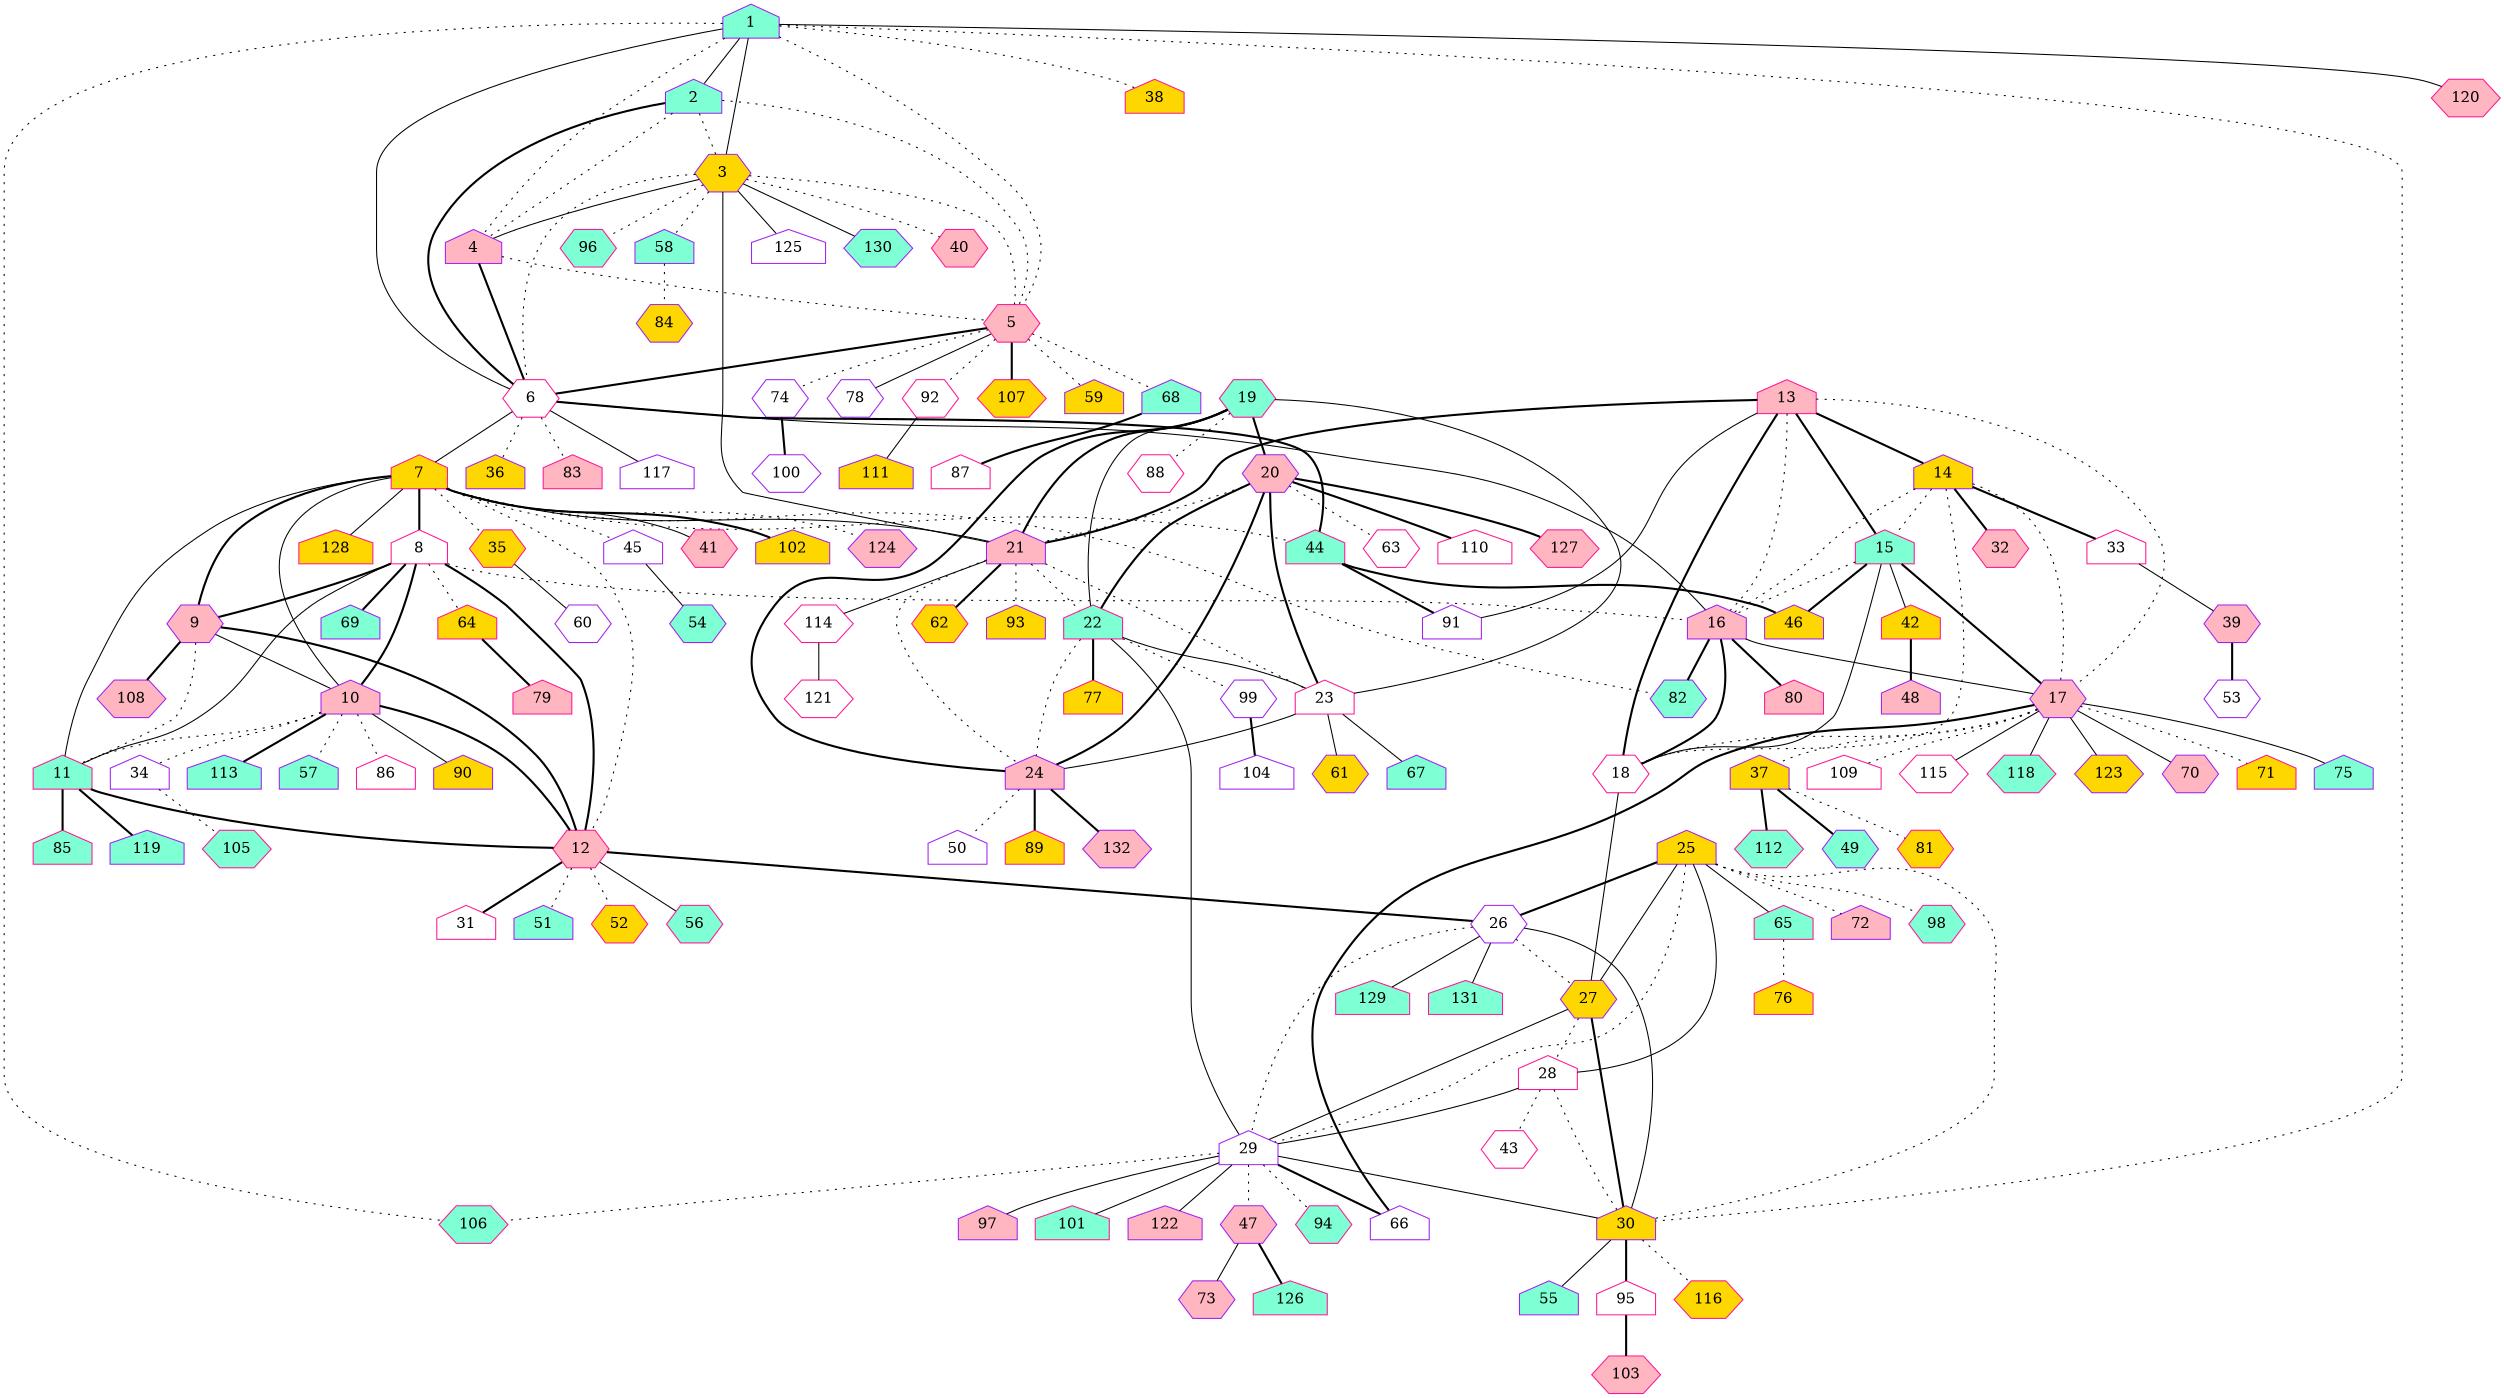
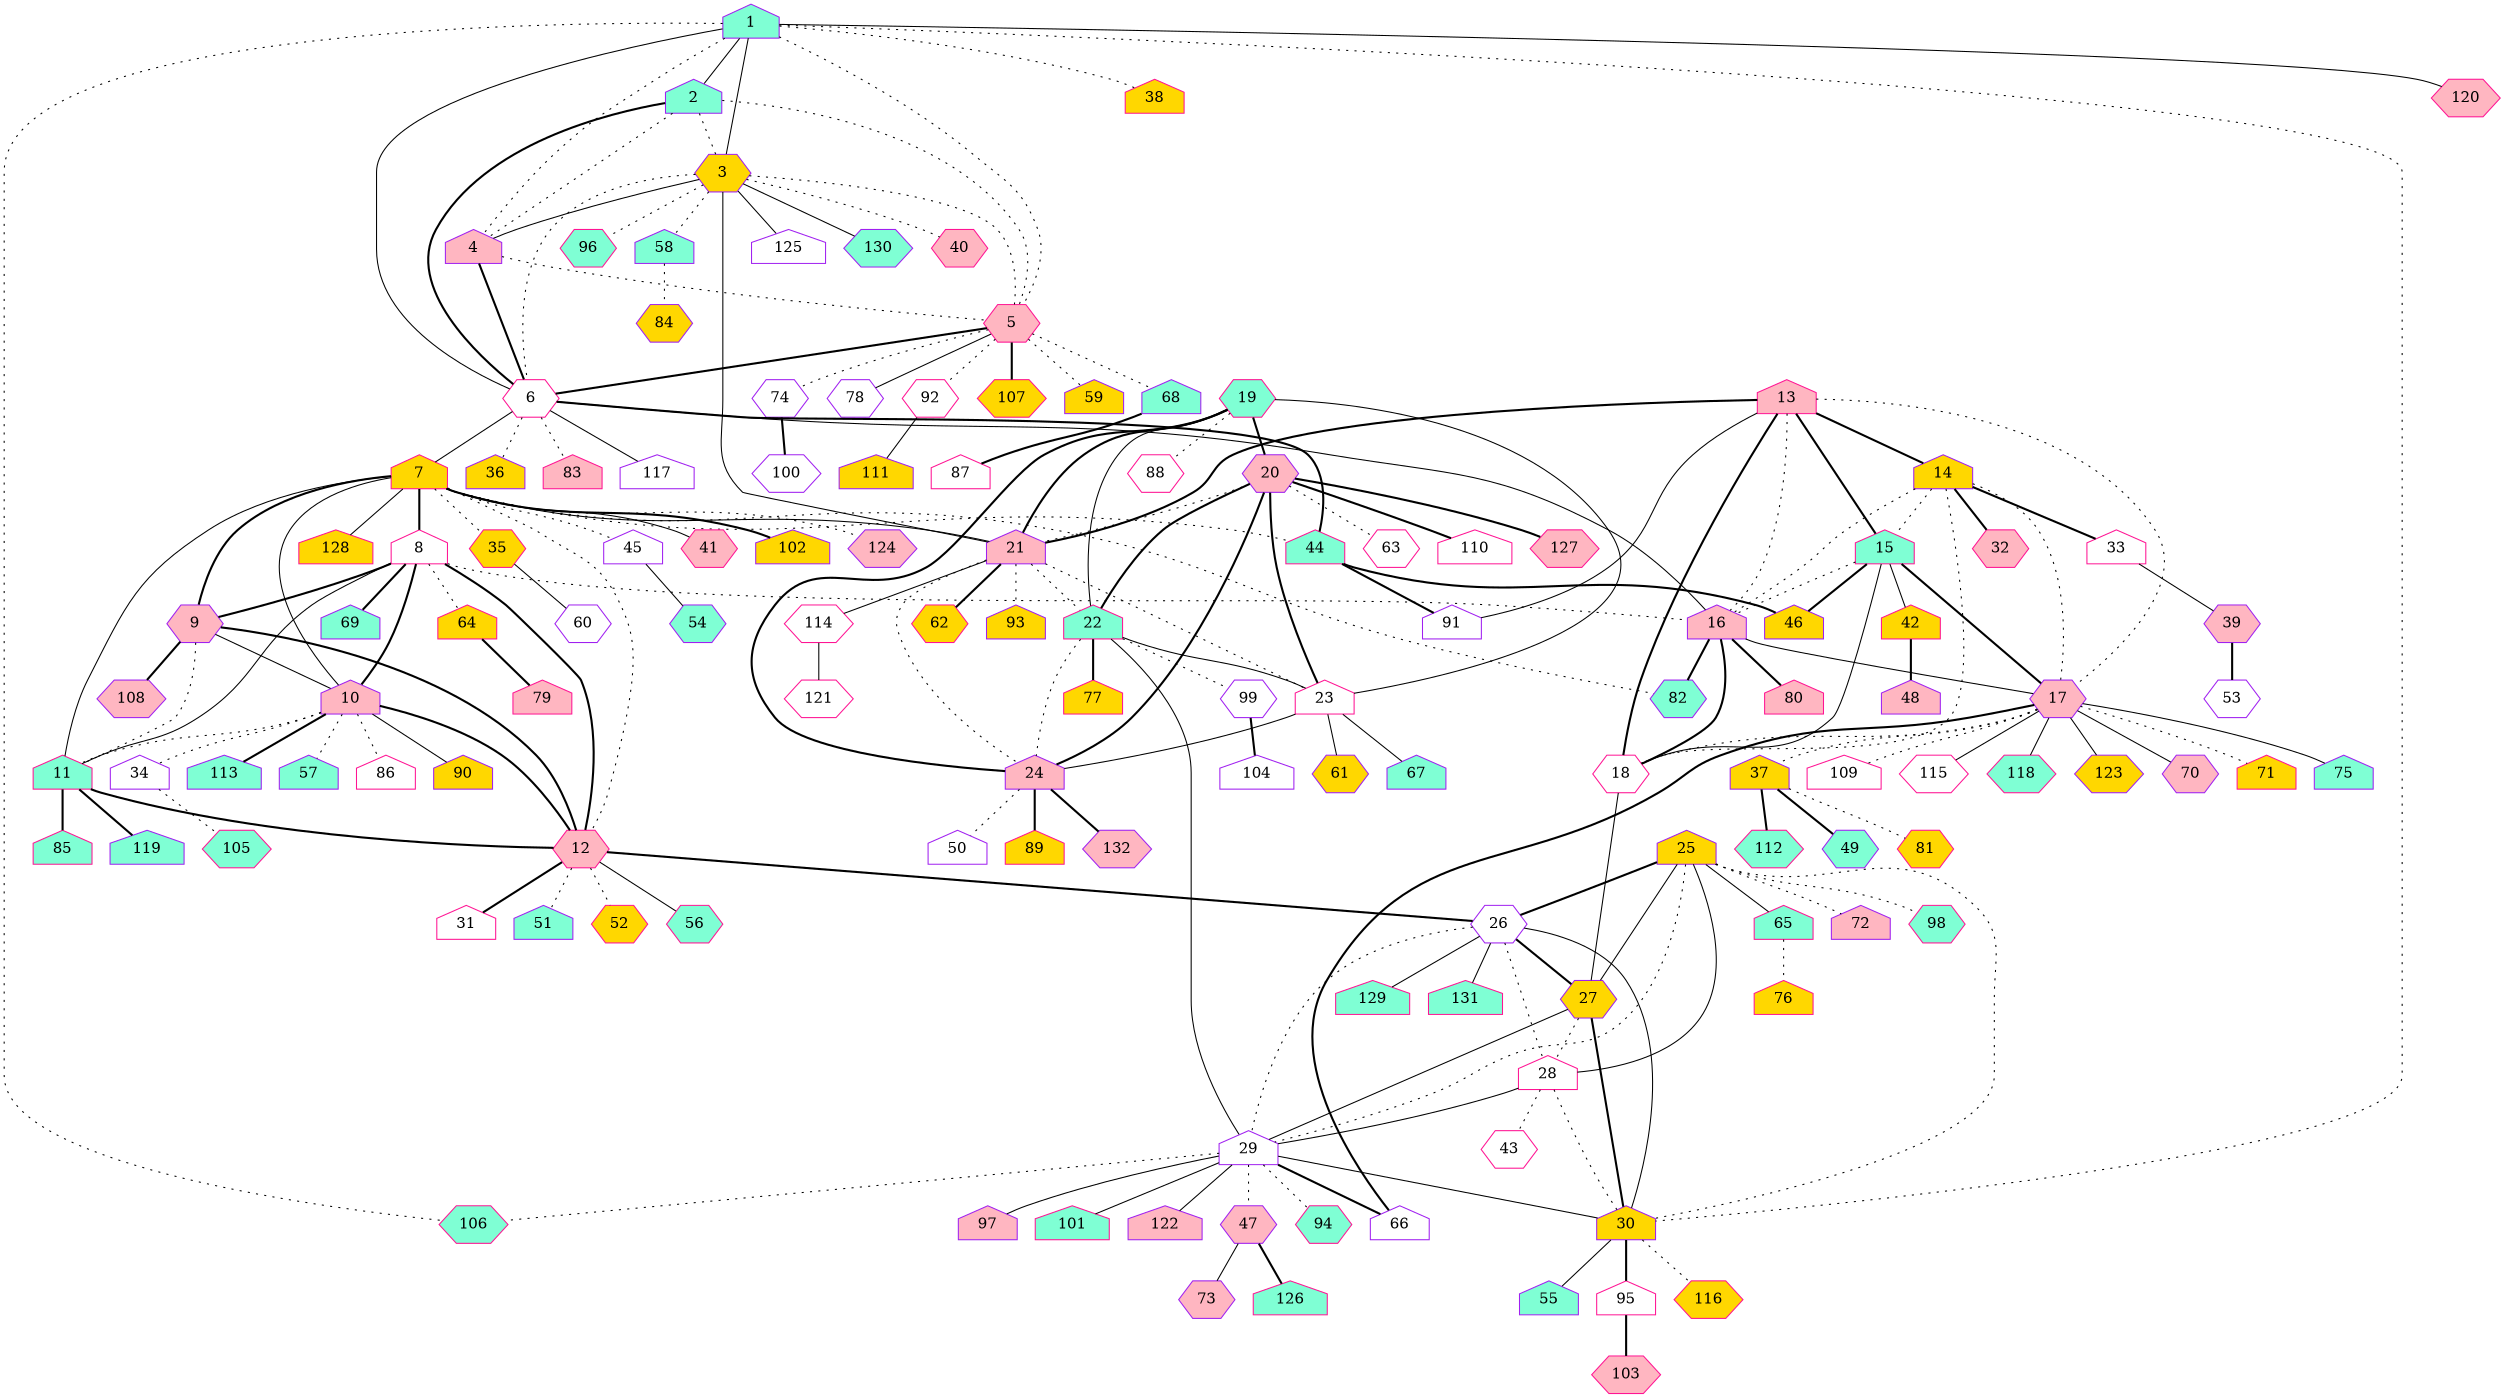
(1544, 962) -> (1544, 962)
none -> (1524, 1000)
